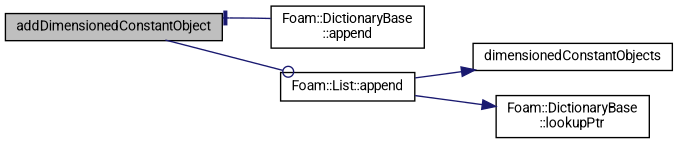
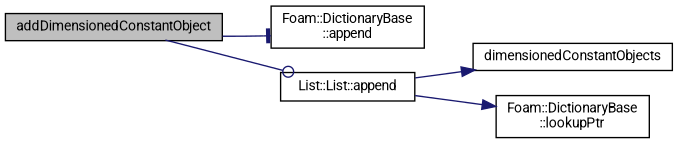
(250, 18) -> (243, 36)
(348, 87) -> (348, 87)
